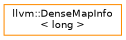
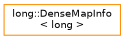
(63, 20) -> (62, 20)
